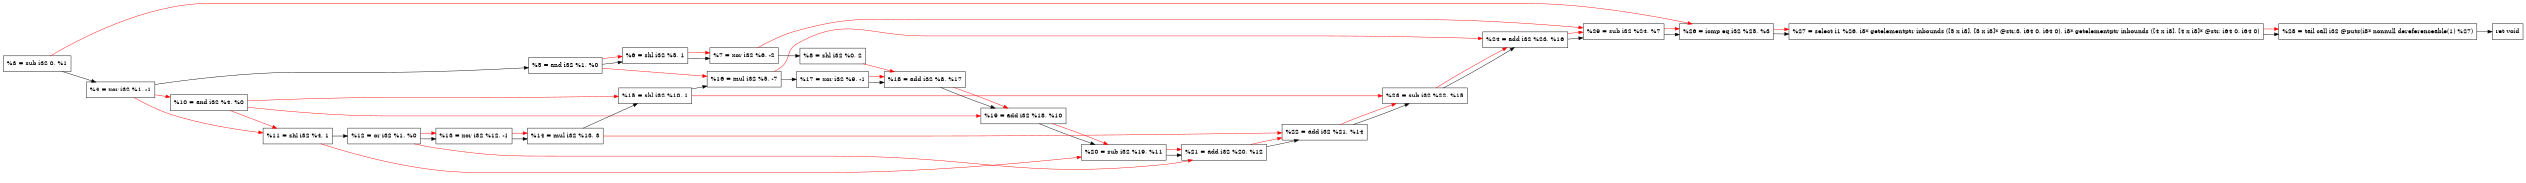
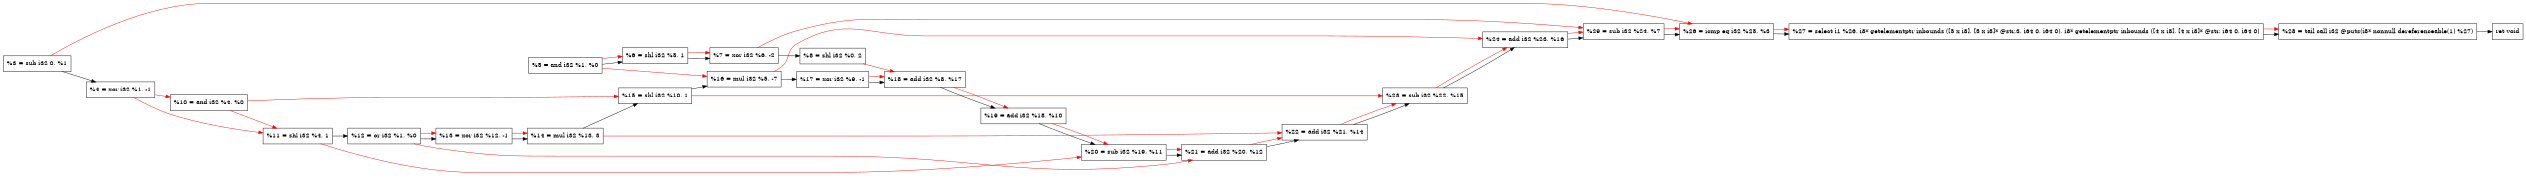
(339, 72) -> none
(594, 116) -> none
